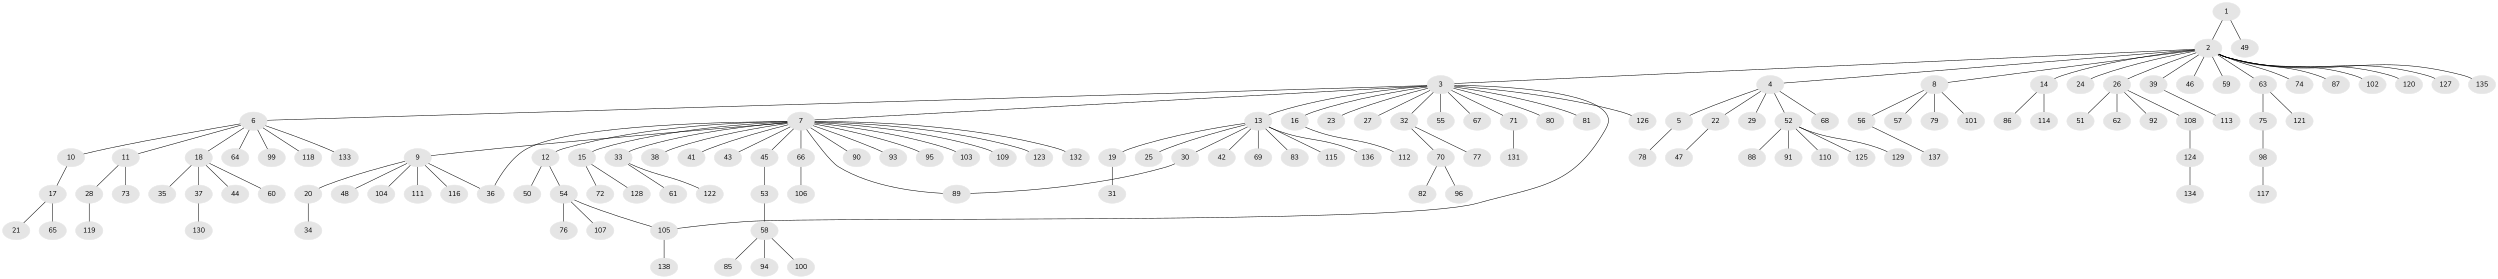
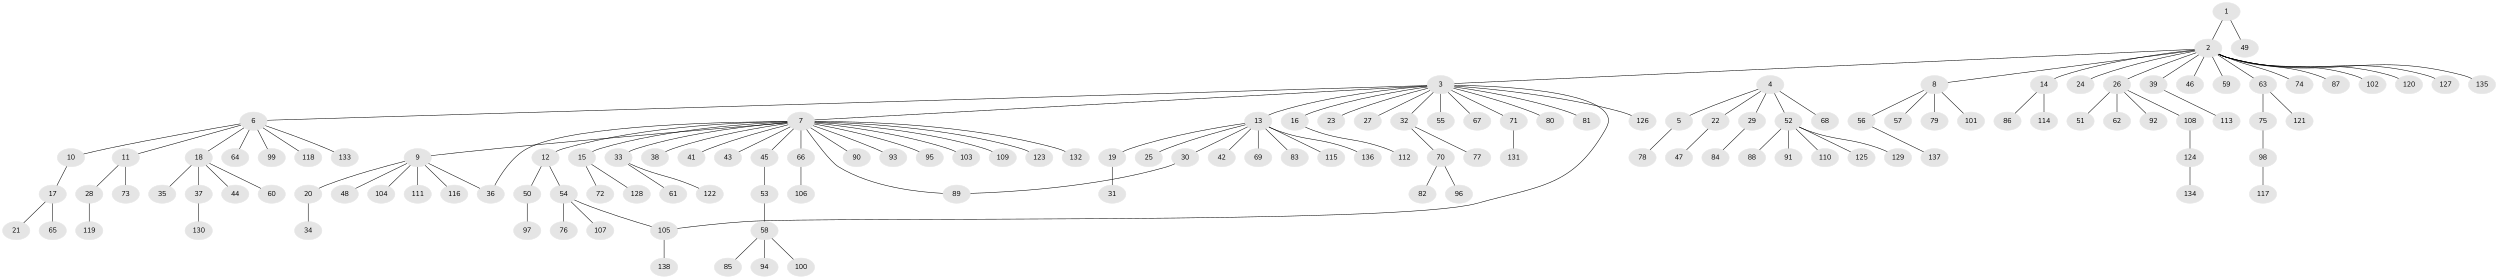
(1989, 66) -> none
none -> (1716, 158)
none -> (527, 231)
